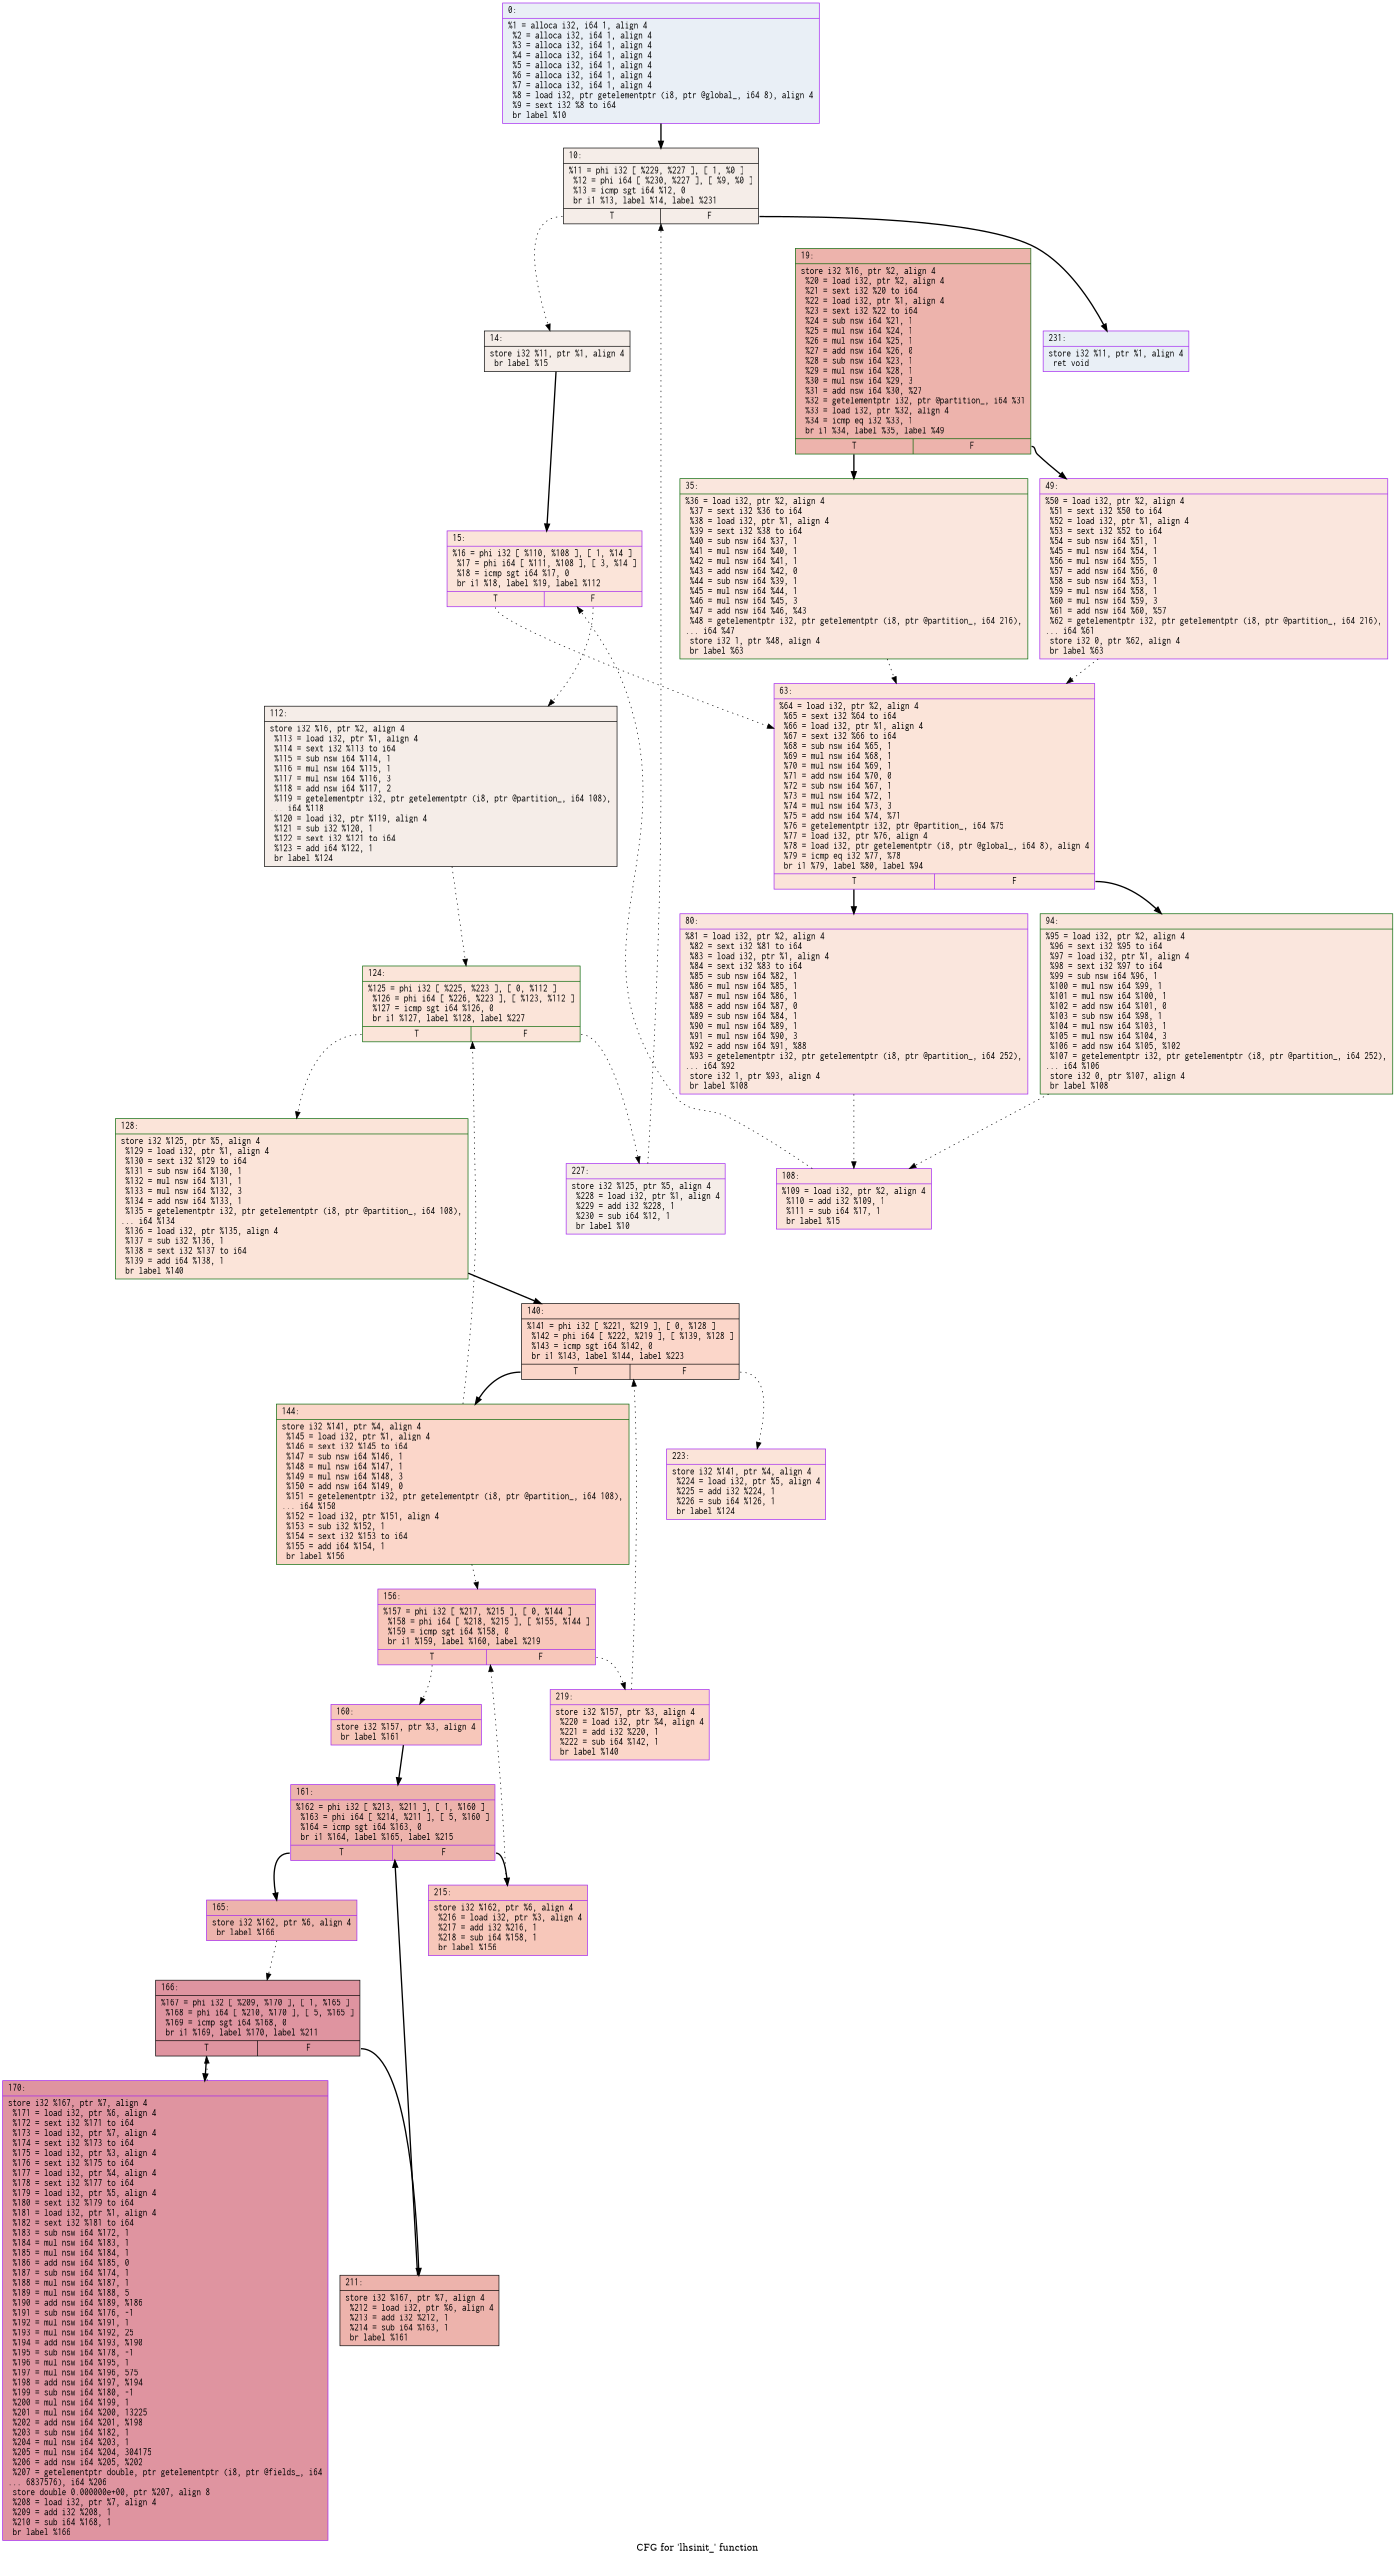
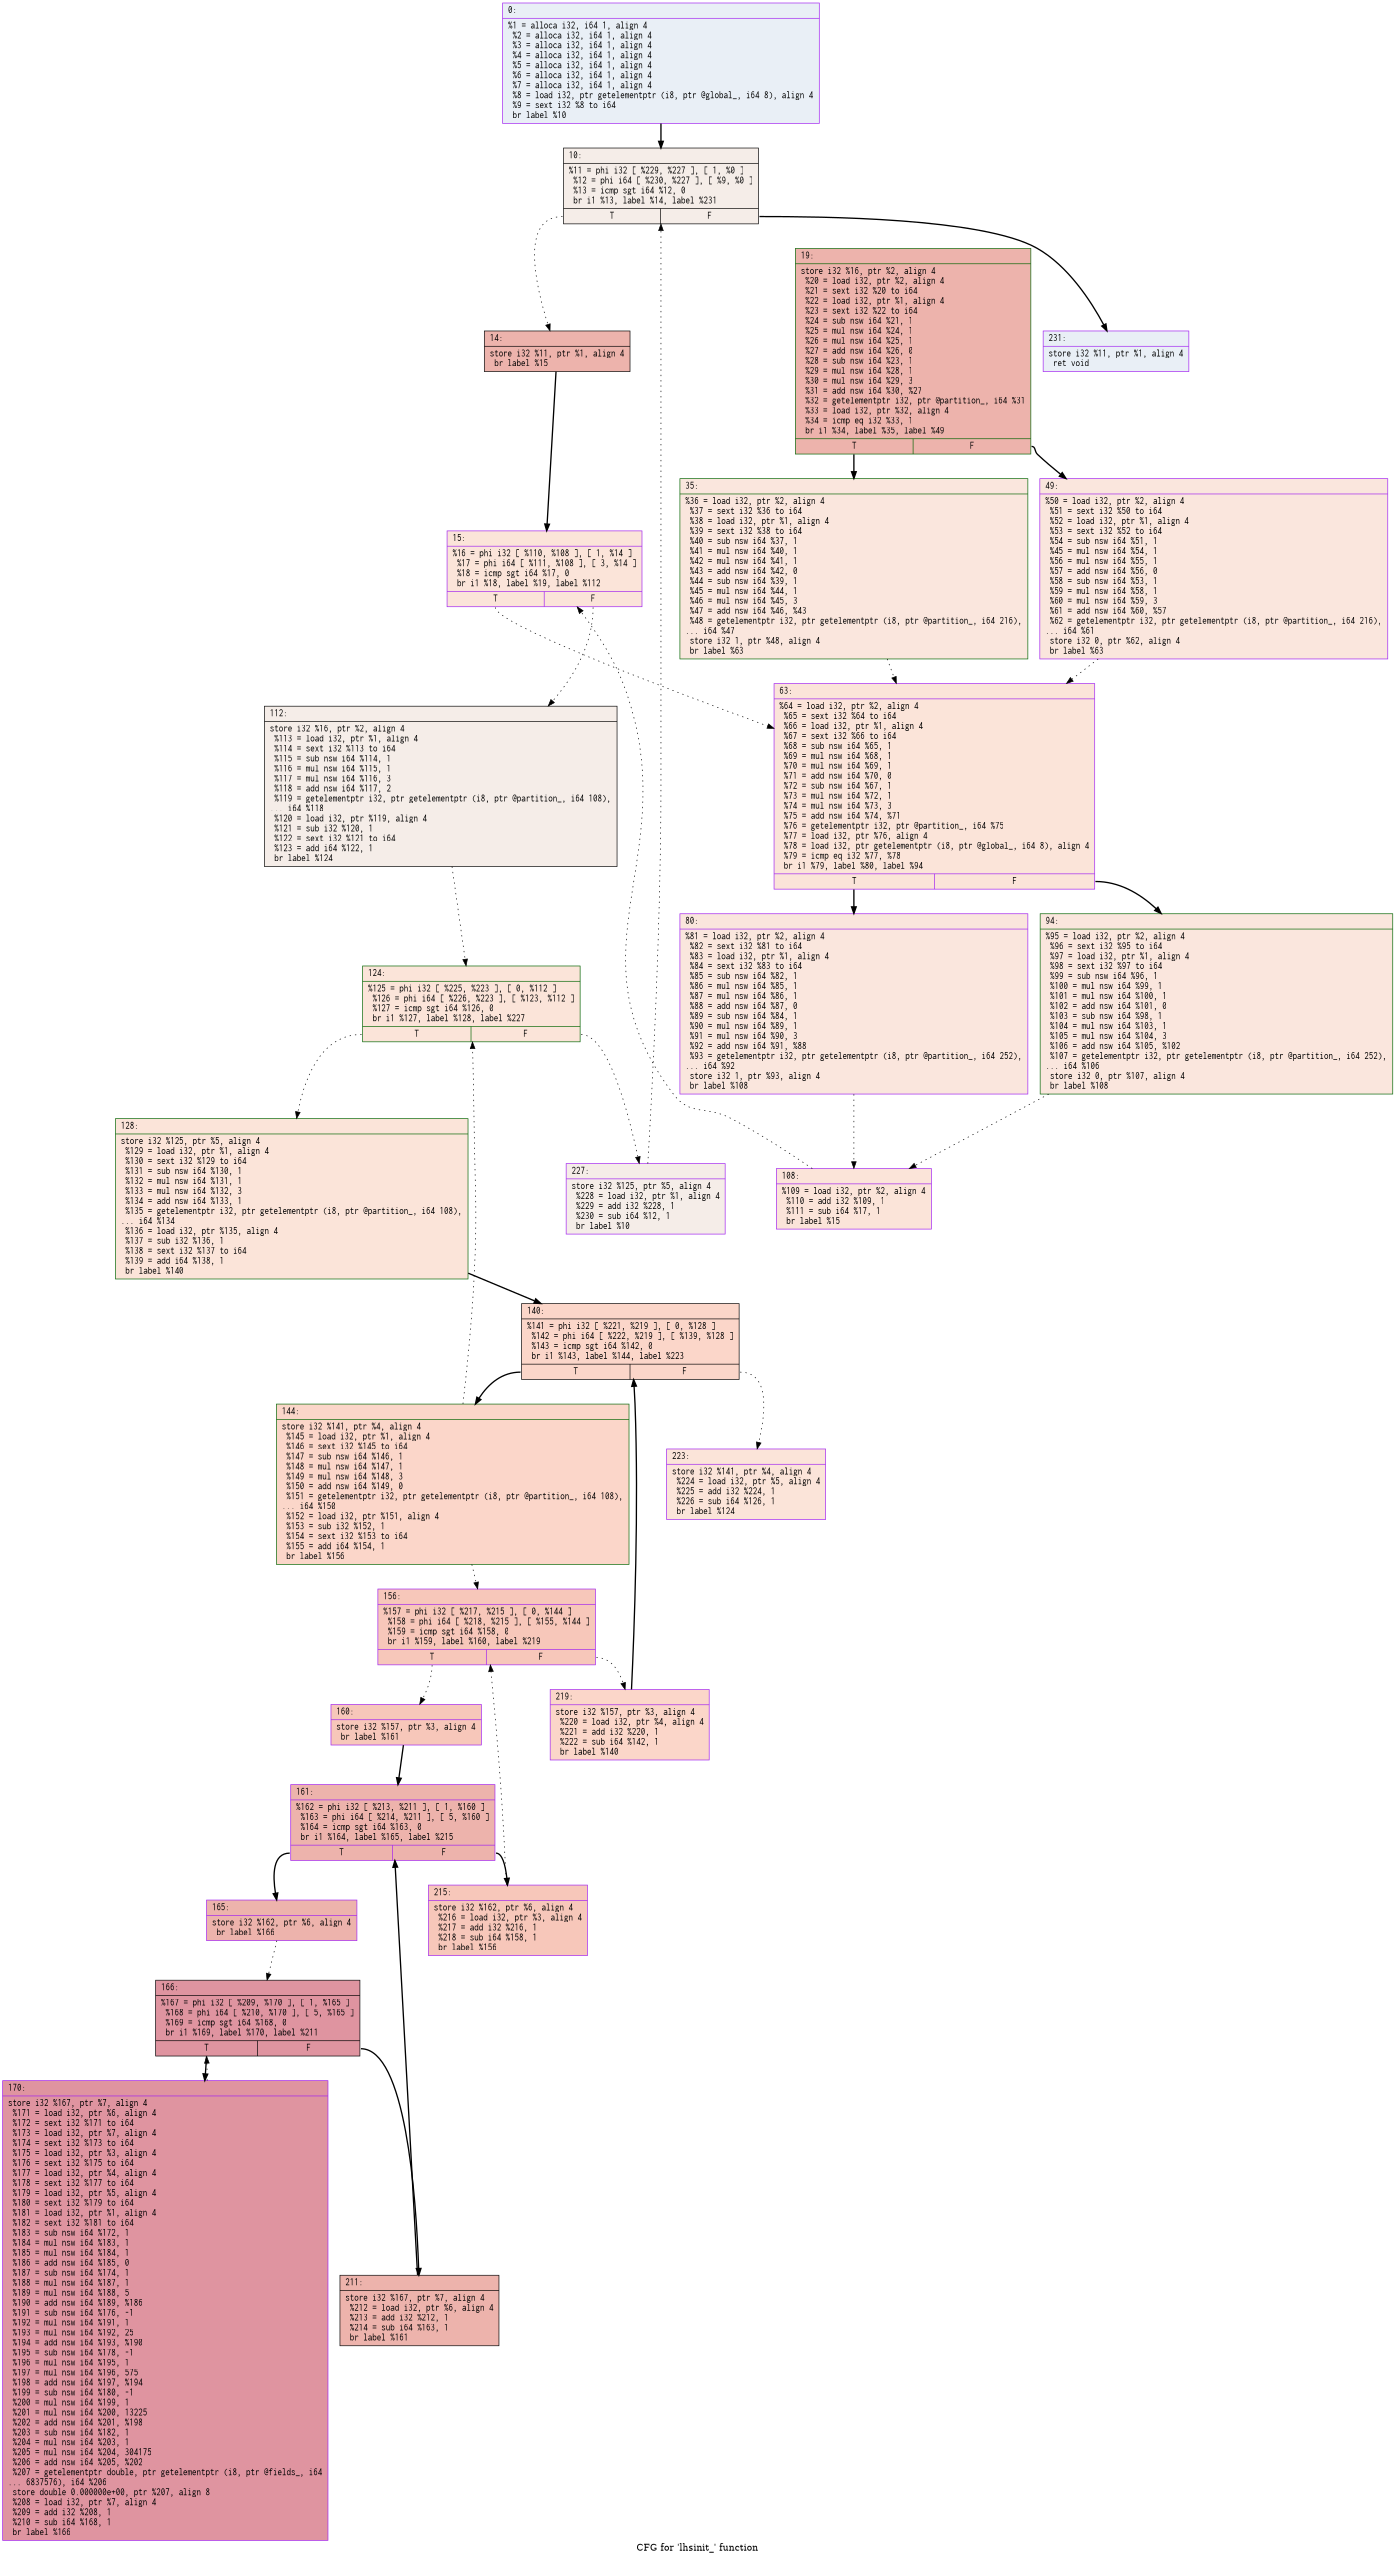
(557, 351) -> (557, 351)
(636, 1538) -> (636, 1538)
